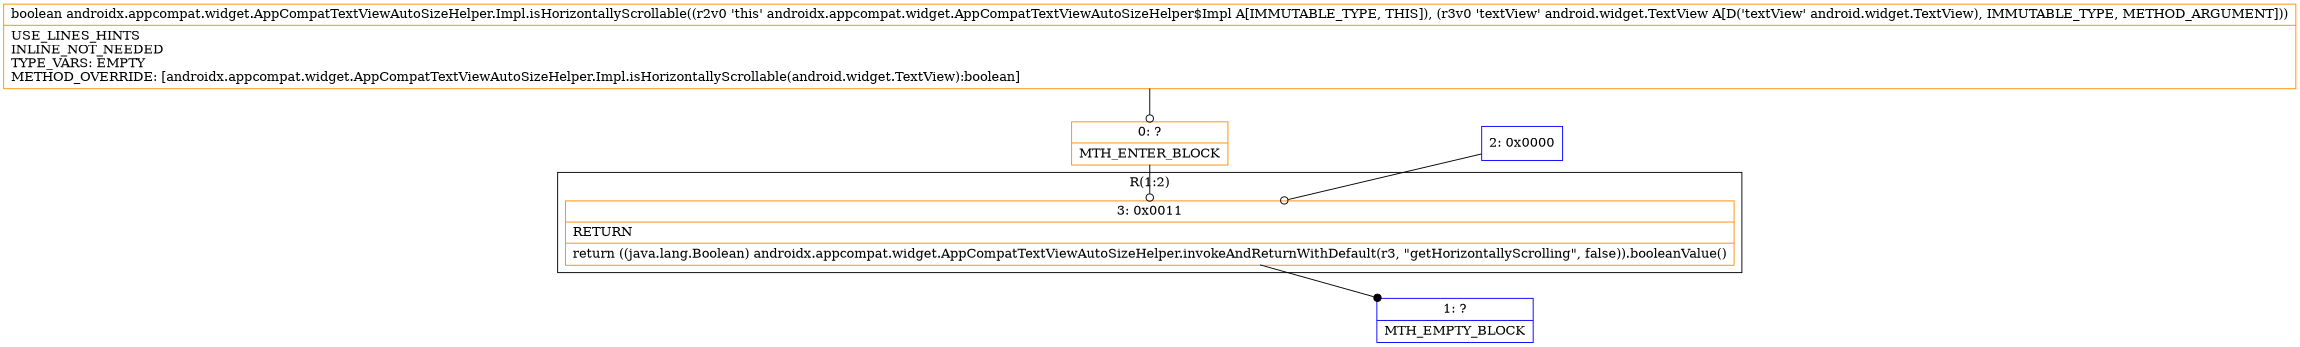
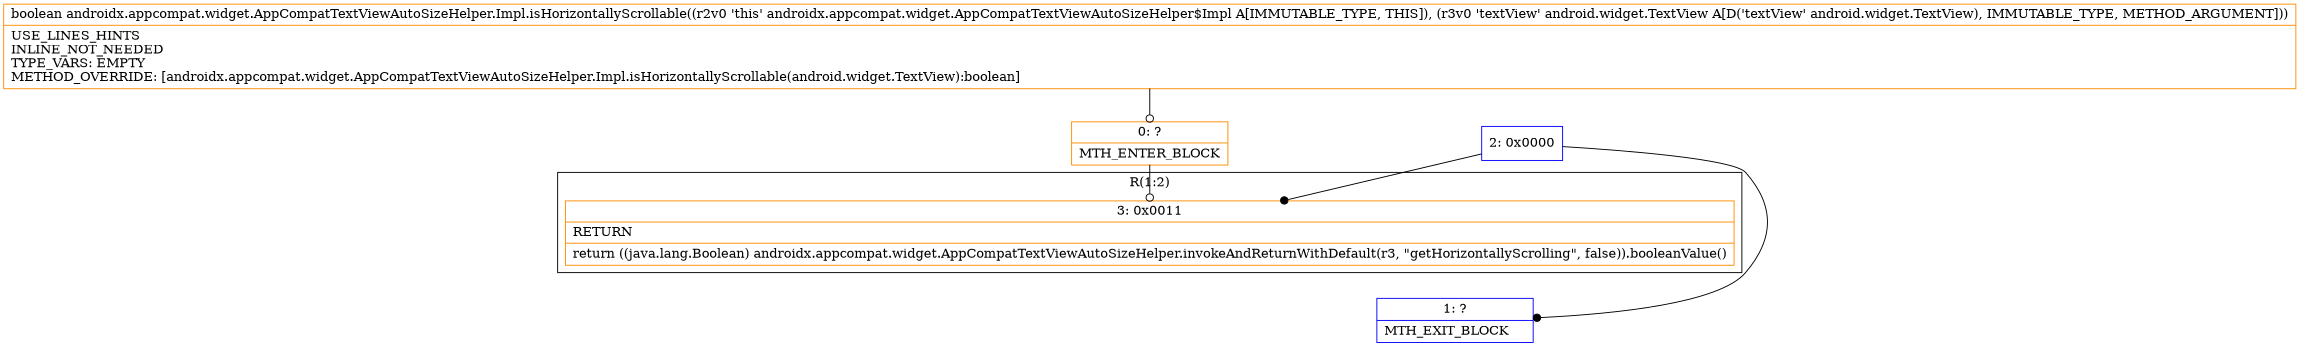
(1375, 179) -> (1375, 179)
(1317, 281) -> (1766, 236)
(1455, 331) -> (1447, 331)
